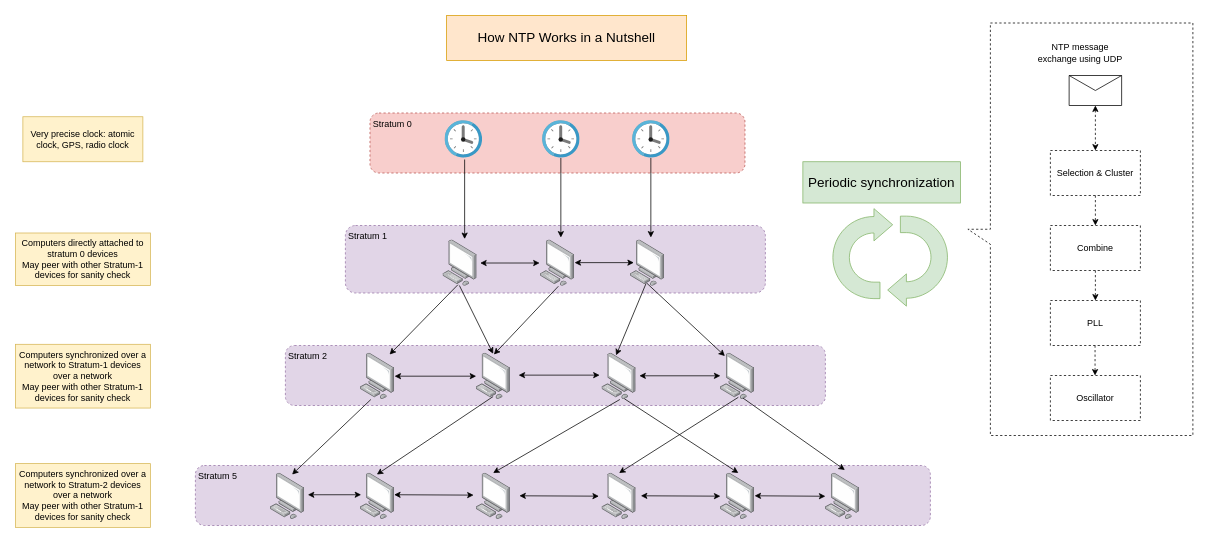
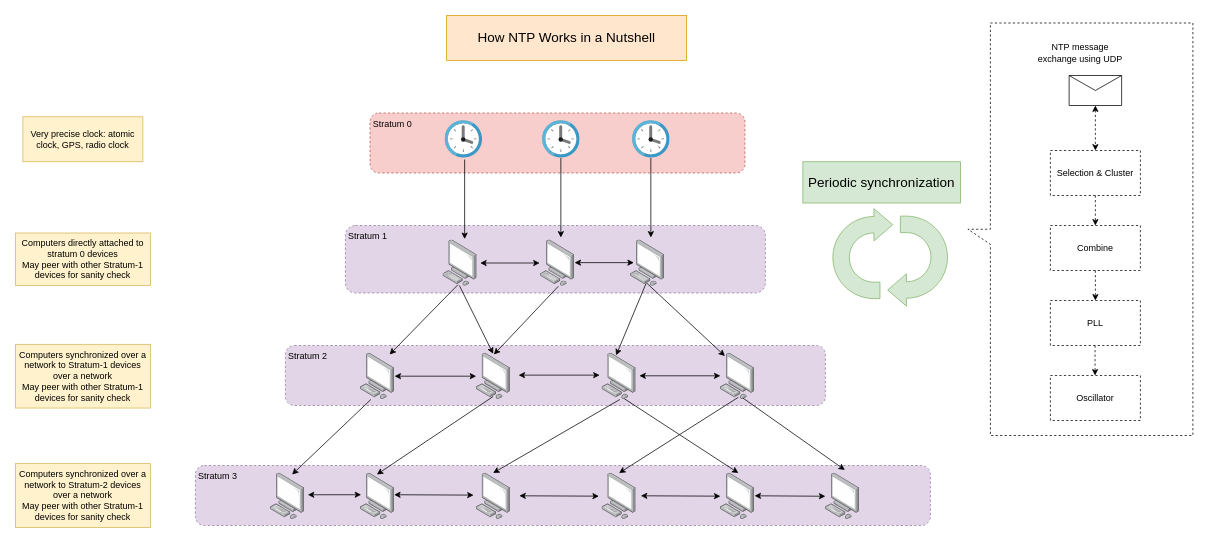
(218, 477) -> (218, 477)
